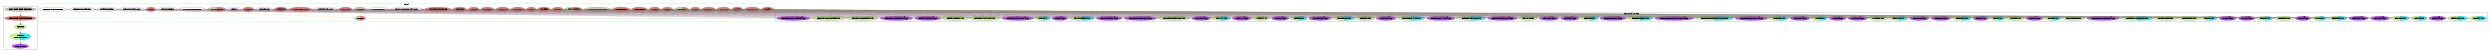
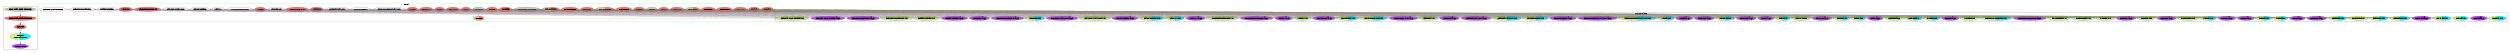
(667, 9) -> (652, 9)
(1094, 14) -> (563, 14)
(1228, 14) -> (1064, 14)
(1604, 14) -> (1560, 14)
(1631, 14) -> (1641, 14)
(1570, 18) -> (1894, 18)
none -> (2147, 18)
(20, 27) -> (20, 27)
